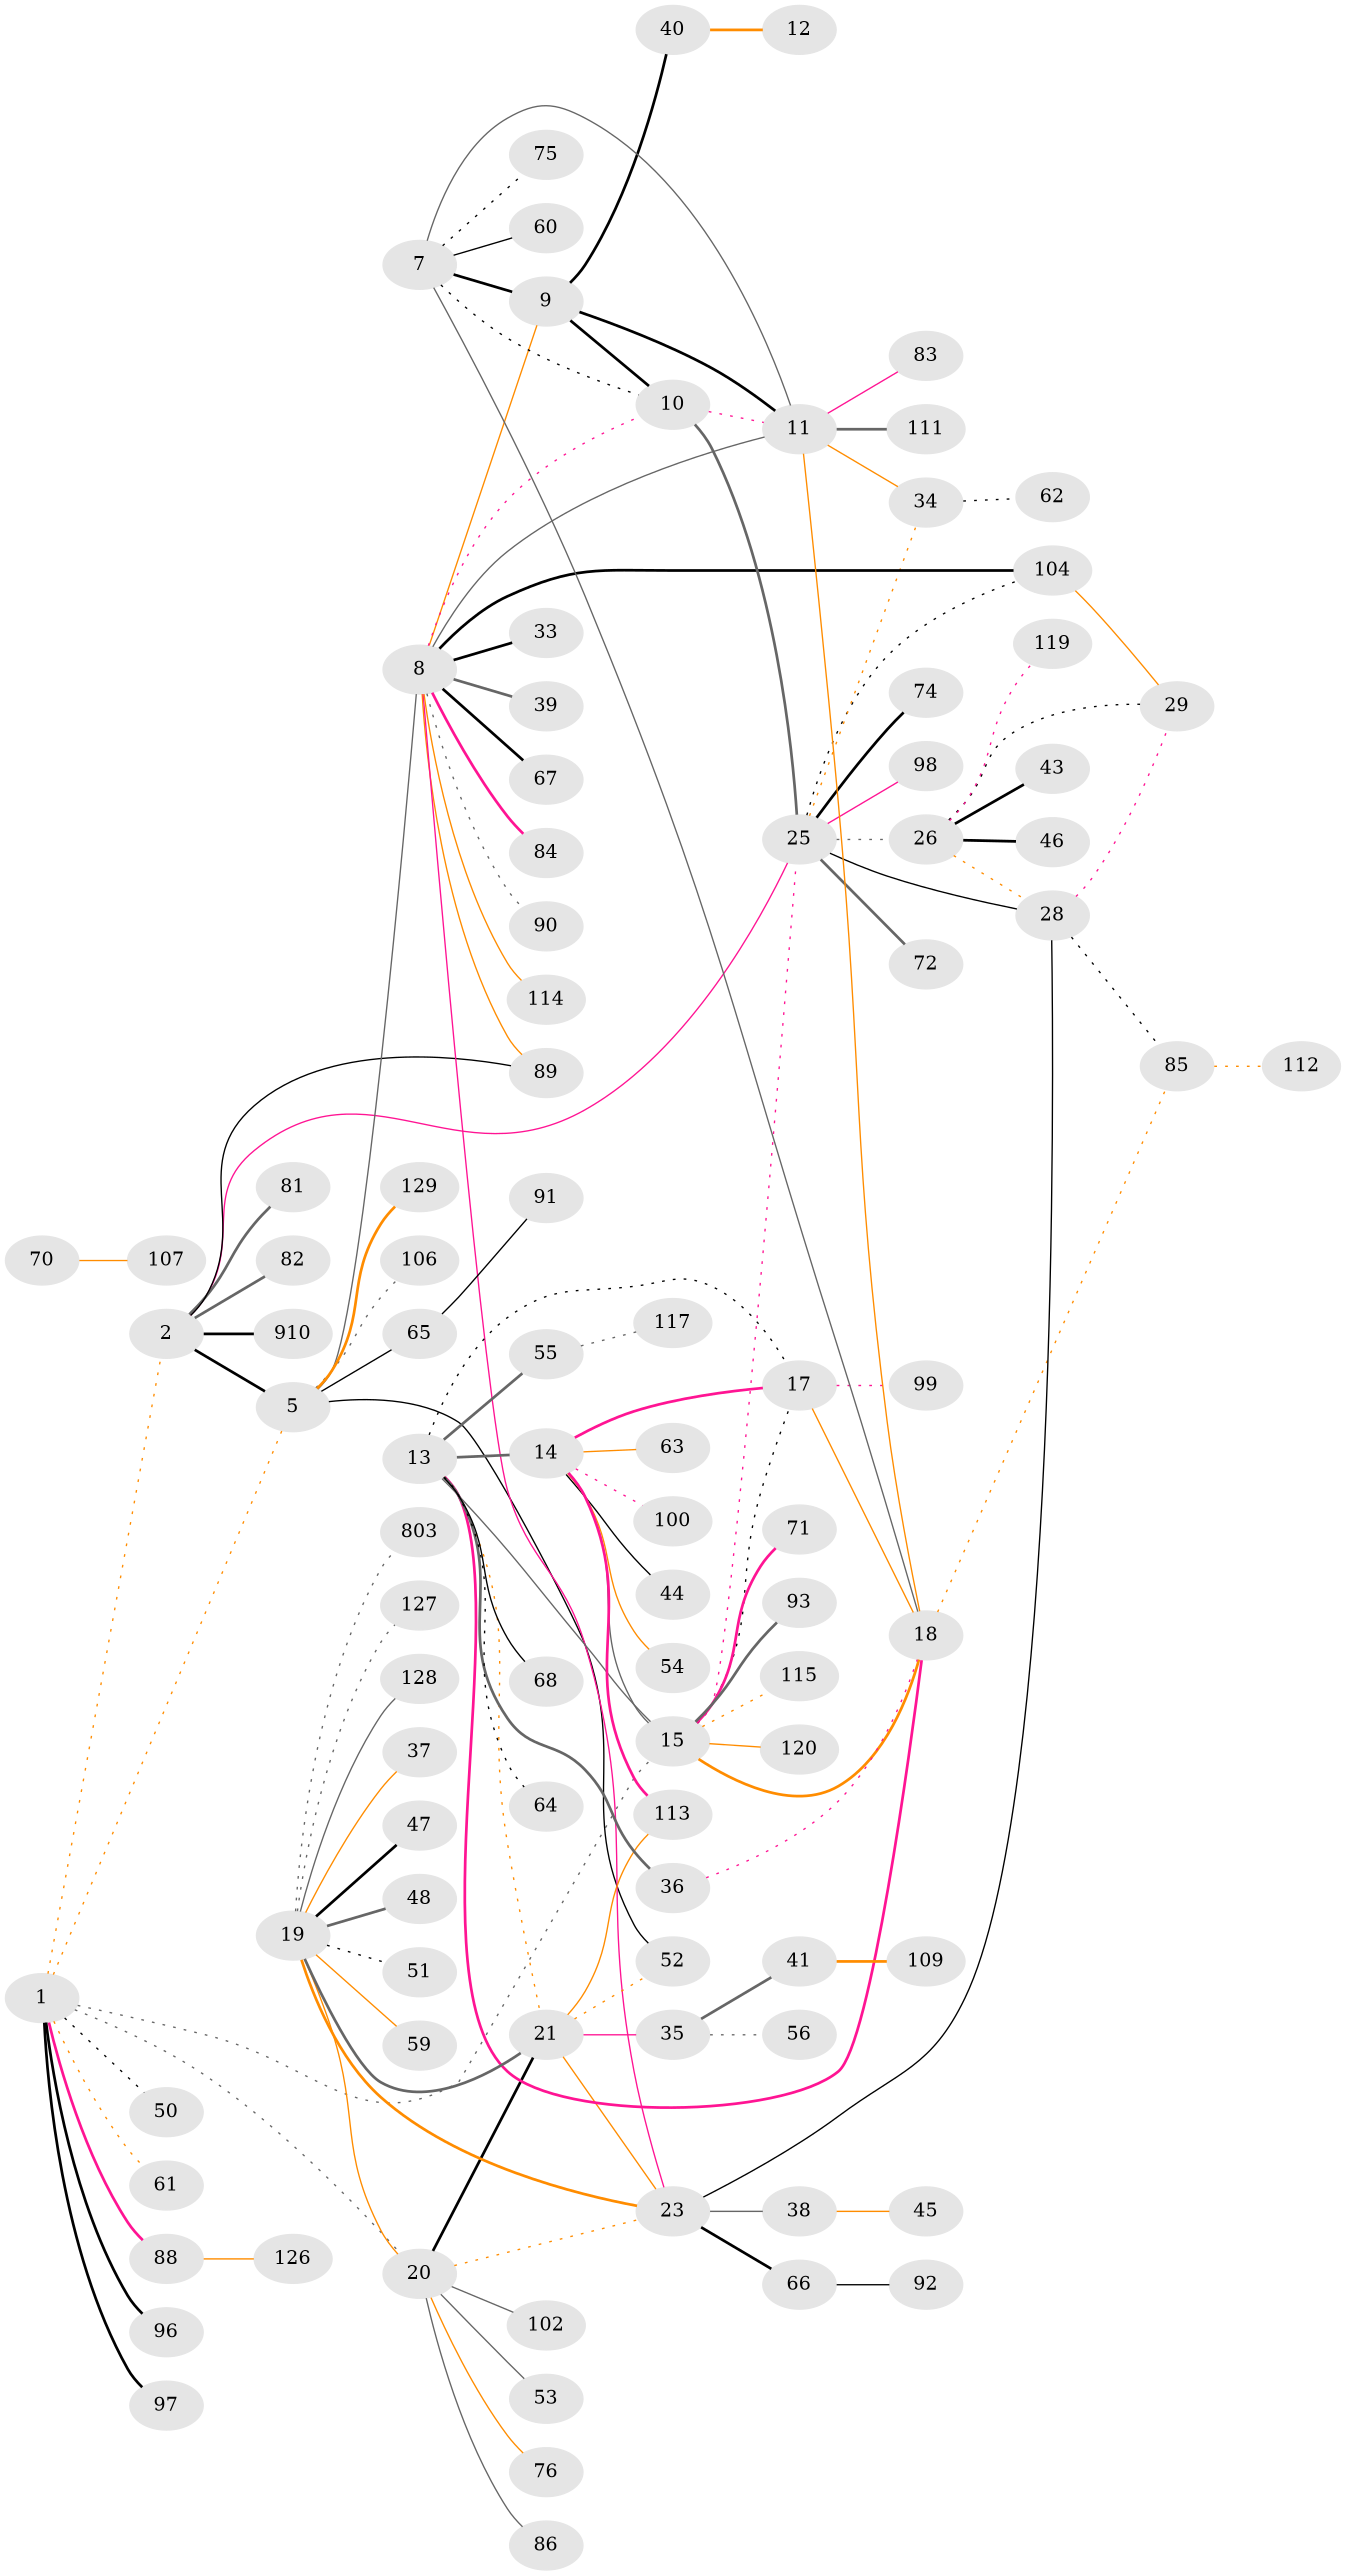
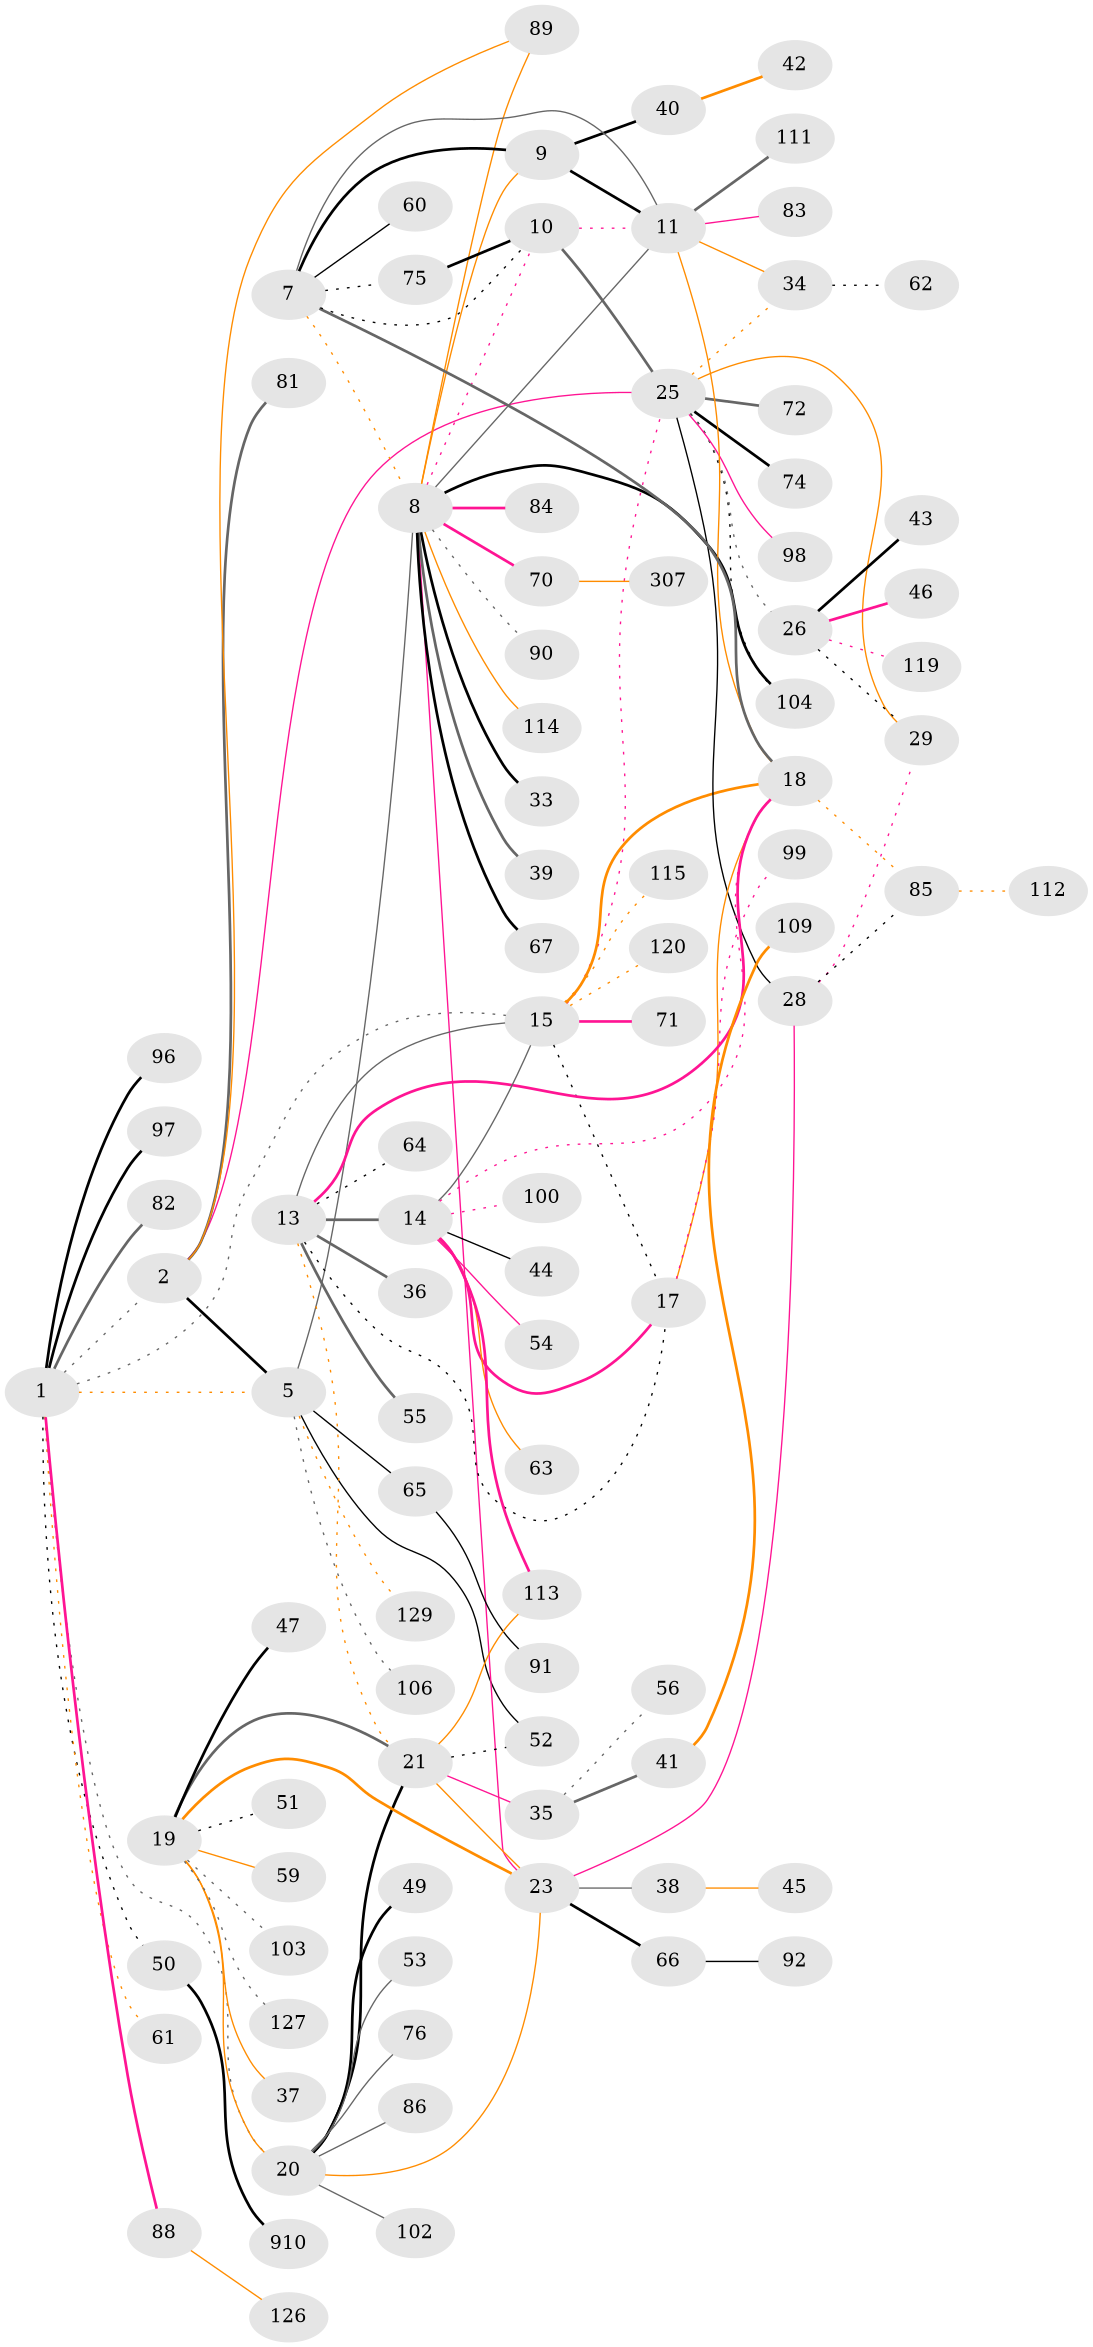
(799, 30) -> (795, 65)
(610, 353) -> (488, 250)
none -> (358, 399)
none -> (479, 545)
(1118, 637) -> (881, 474)
(990, 841) -> (854, 613)
(989, 877) -> none
(711, 936) -> (621, 473)
(271, 1094) -> (221, 519)
(365, 1258) -> (348, 1523)
(167, 1261) -> (669, 581)
(230, 1297) -> (94, 1294)
(673, 1323) -> none
(229, 1334) -> (225, 2105)
(420, 1532) -> (289, 1951)
(618, 1600) -> (479, 1282)
(799, 1603) -> none
(1032, 1639) -> (777, 1495)
(104, 1666) -> (103, 1335)
(420, 1679) -> none
(546, 1682) -> none
(735, 1745) -> (605, 985)
(841, 1798) -> (706, 1104)
none -> (415, 1888)
(420, 1899) -> none
(610, 1998) -> (479, 1752)
(546, 2243) -> (492, 2099)
(471, 2379) -> (352, 2103)
